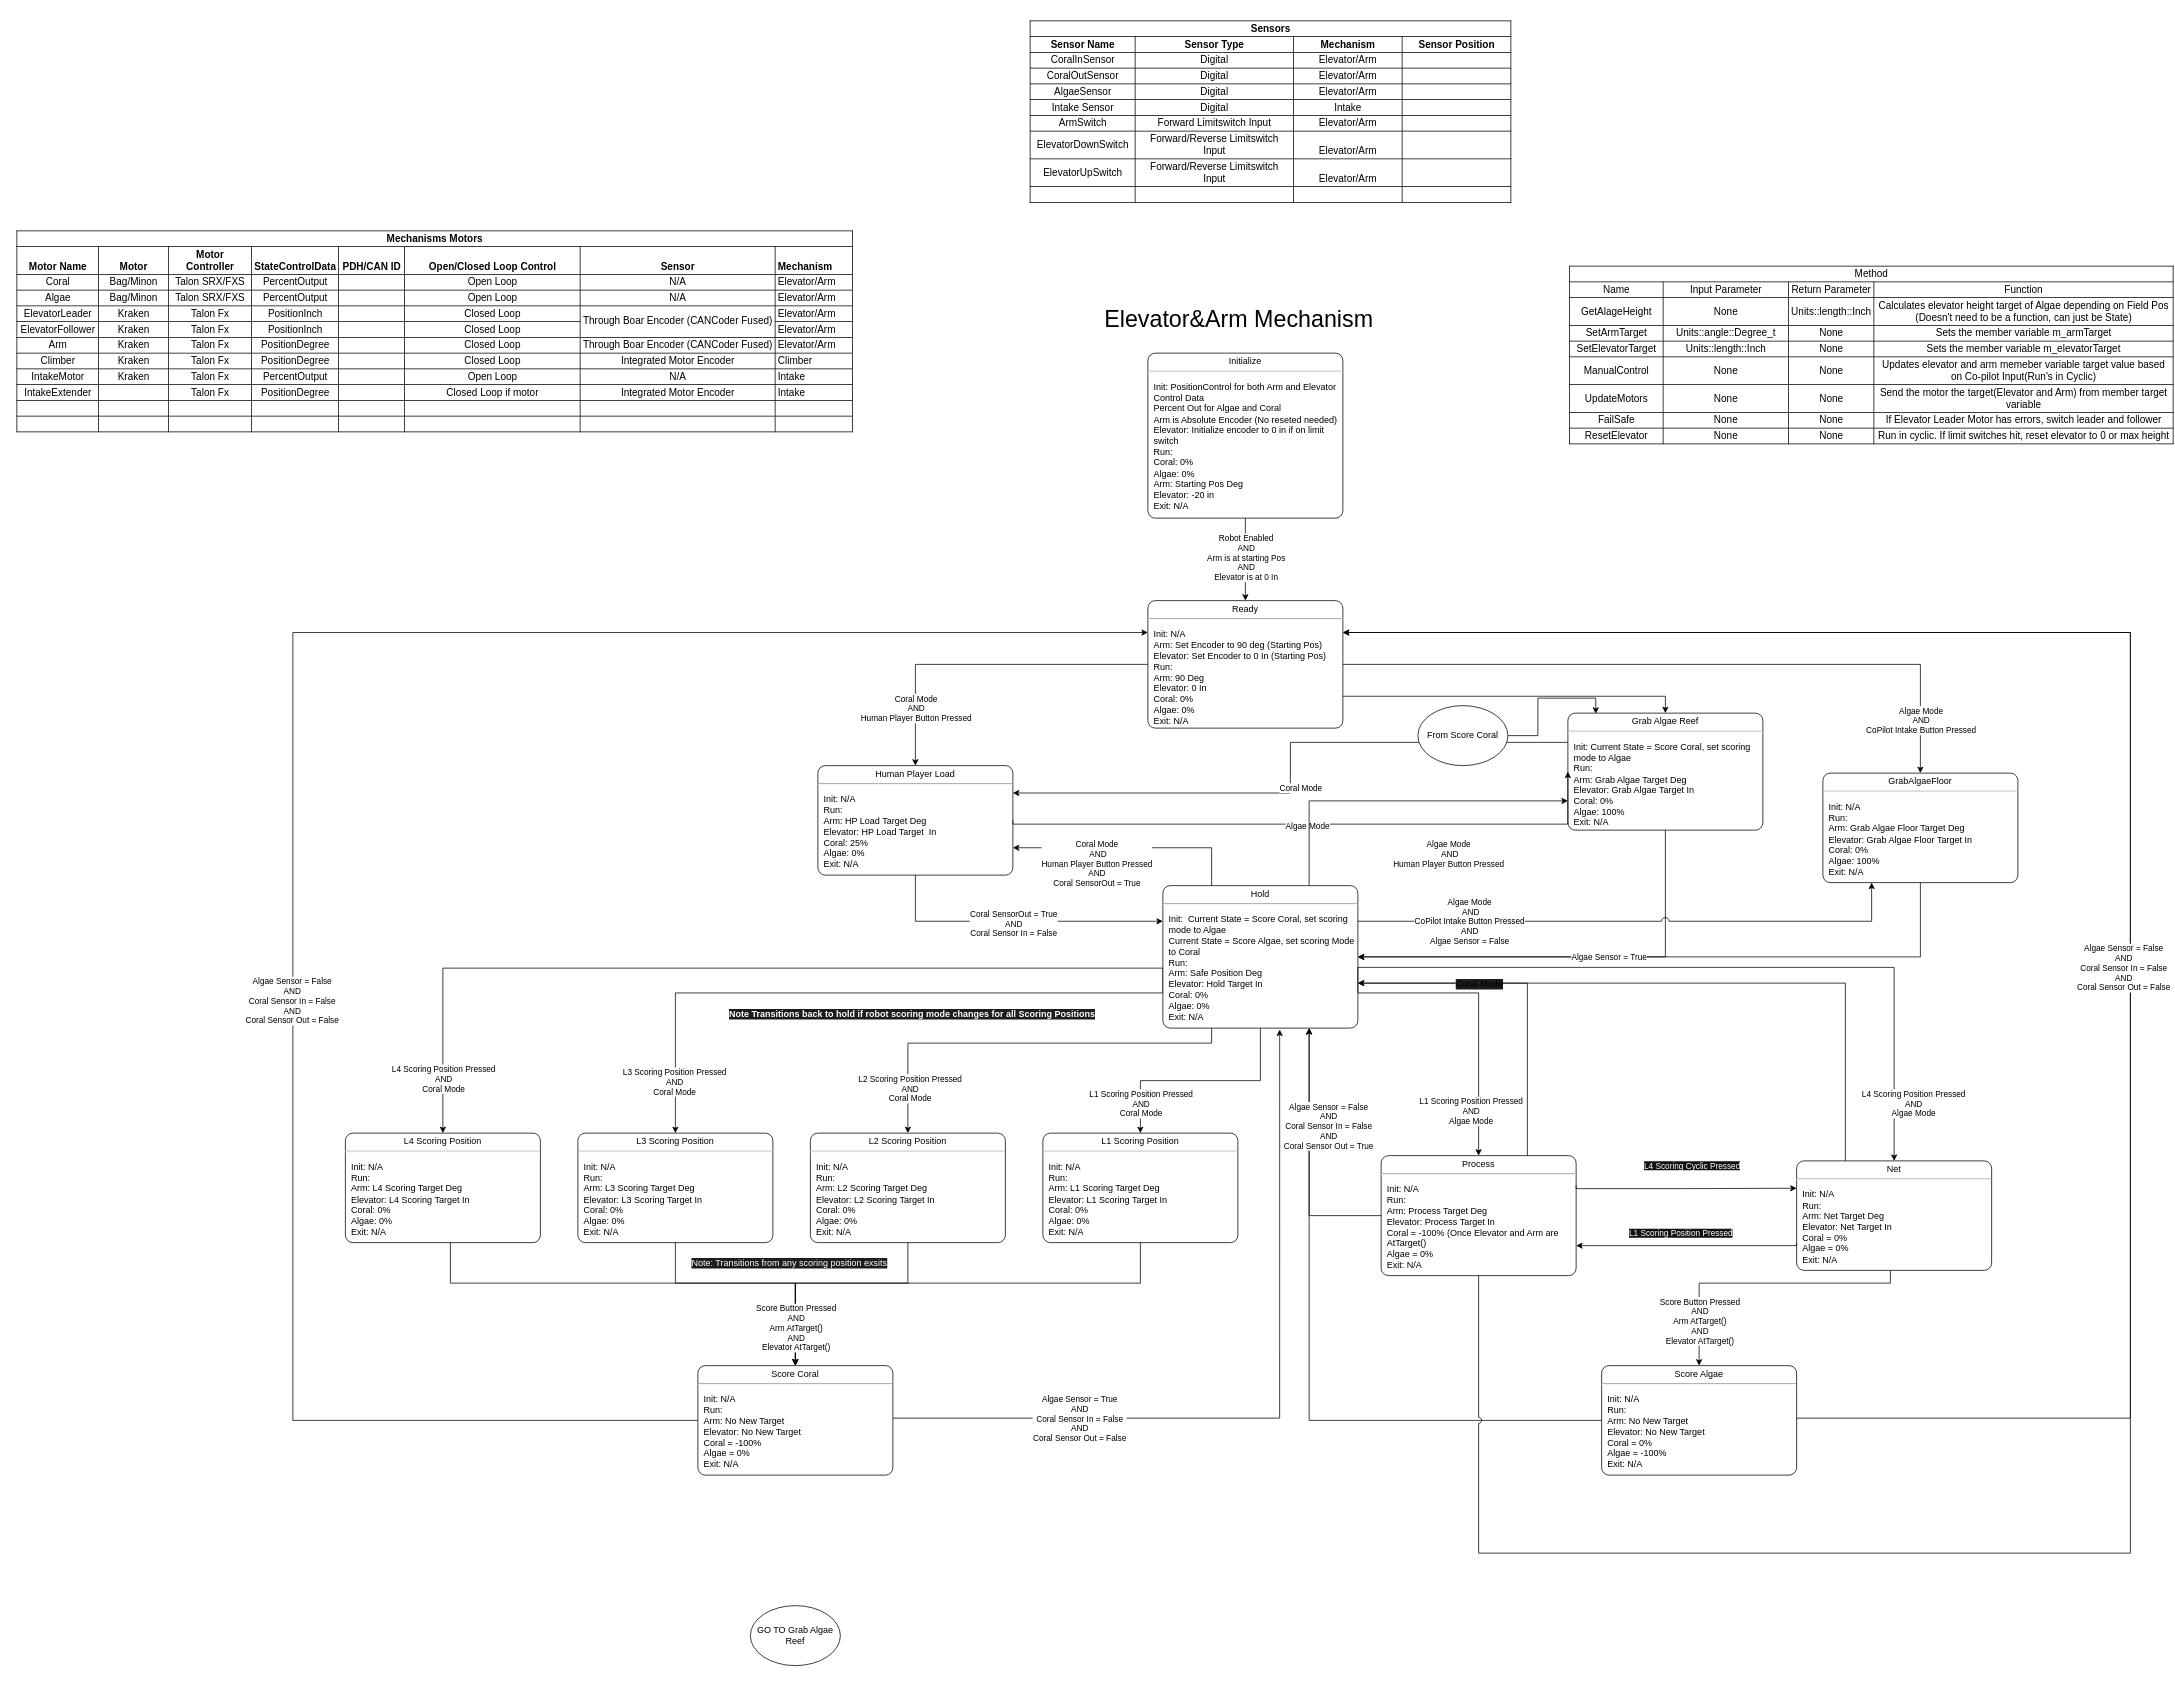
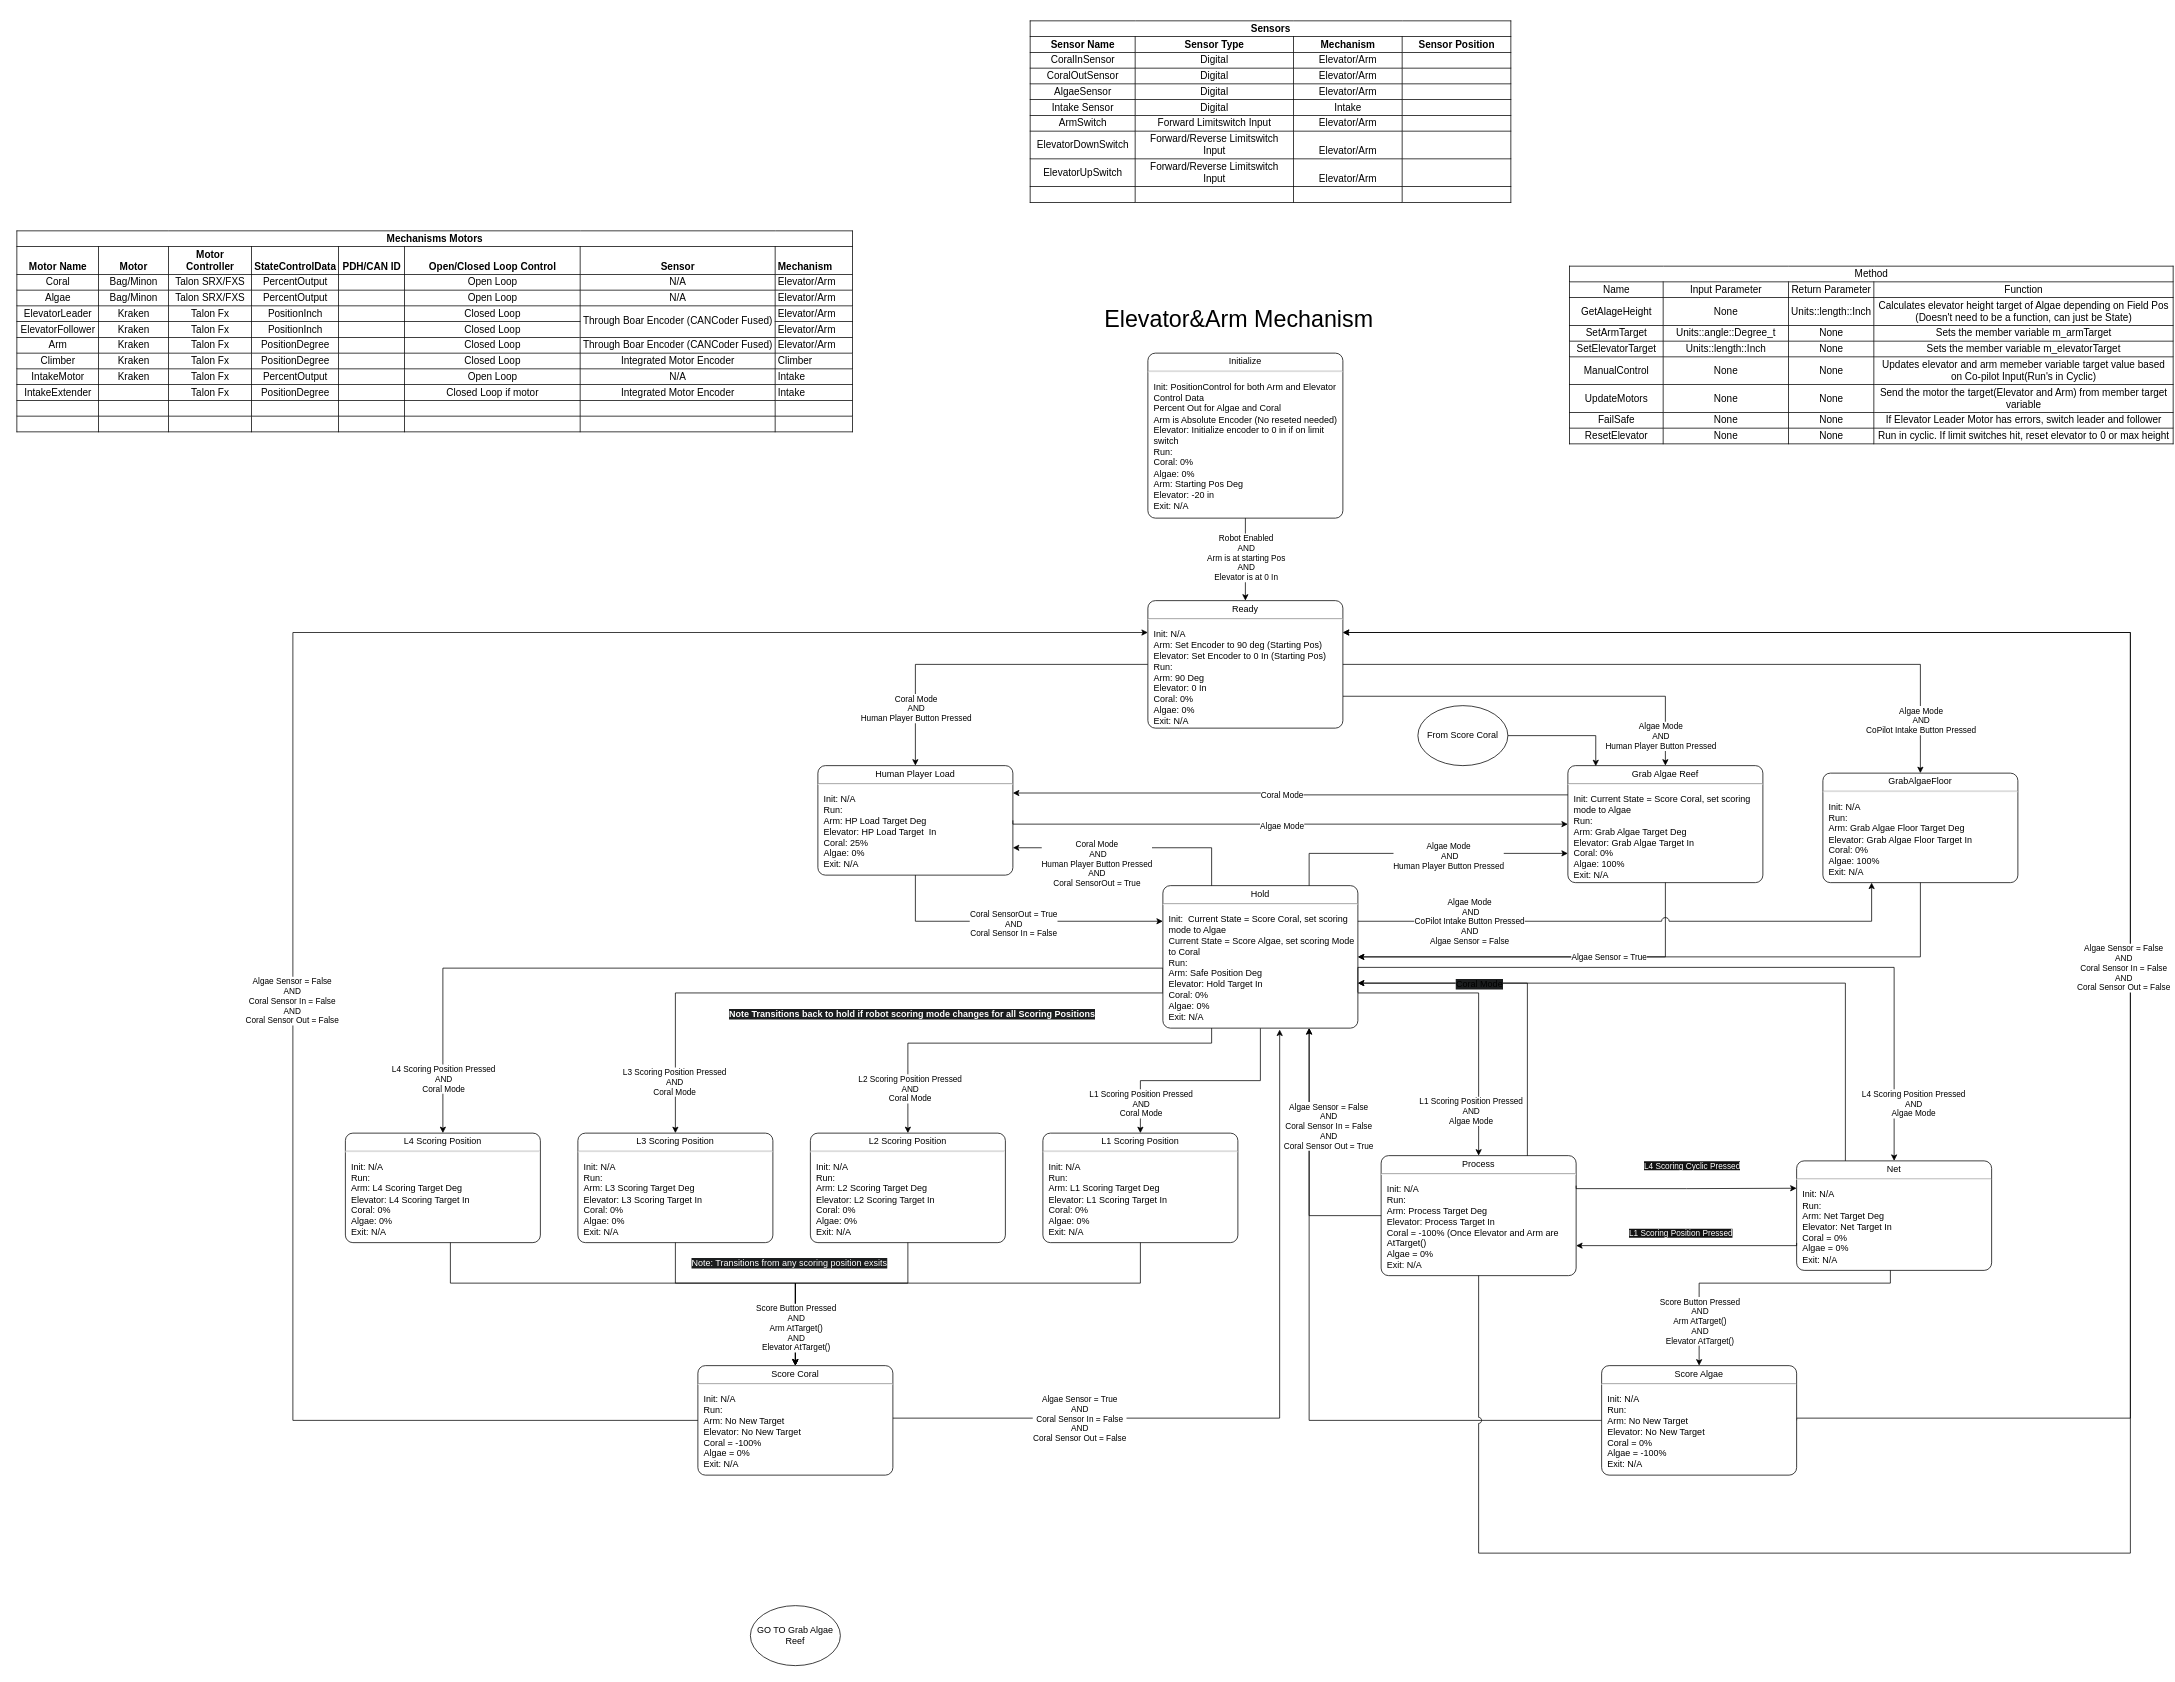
(1665, 771) -> (1665, 824)
